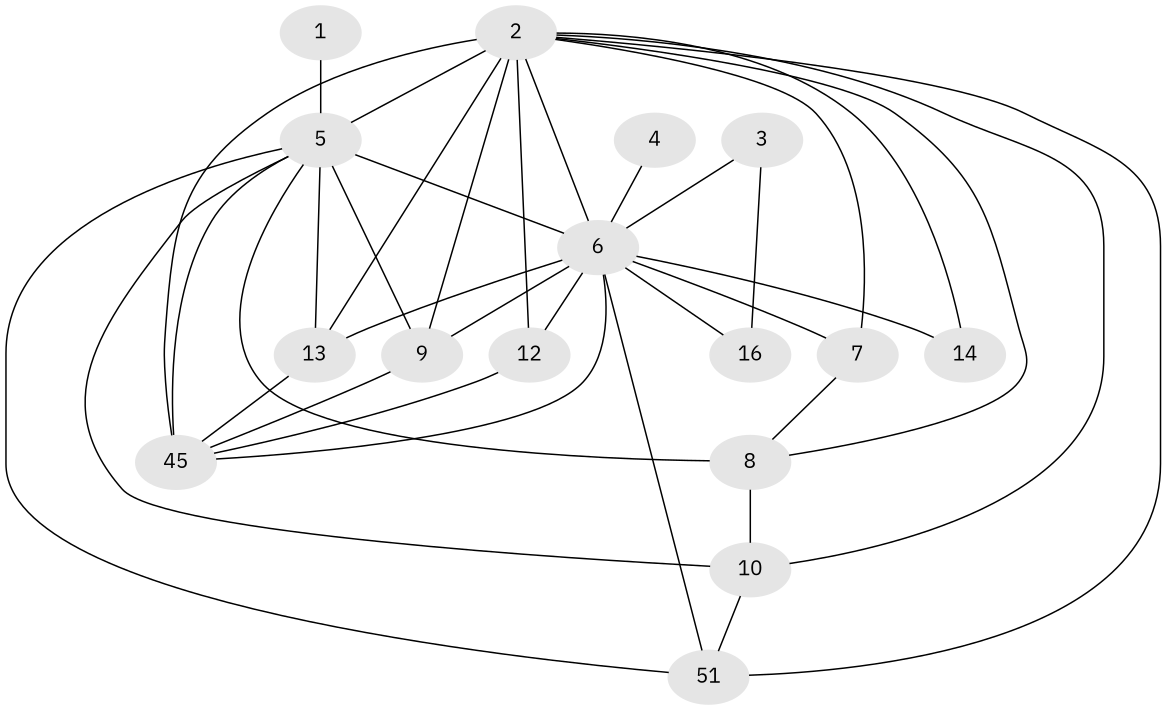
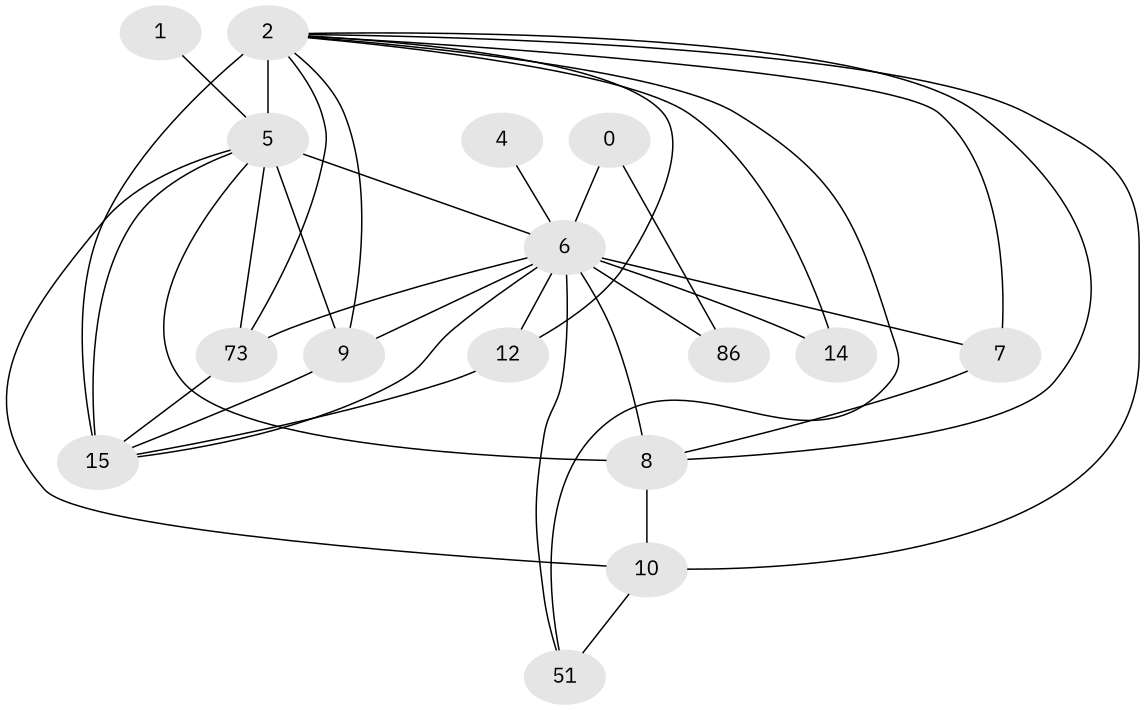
(557, 140) -> (620, 351)
(762, 140) -> (610, 140)
(315, 355) -> (237, 355)
(750, 355) -> (729, 355)
(176, 462) -> (98, 462)
(84, 550) -> none
